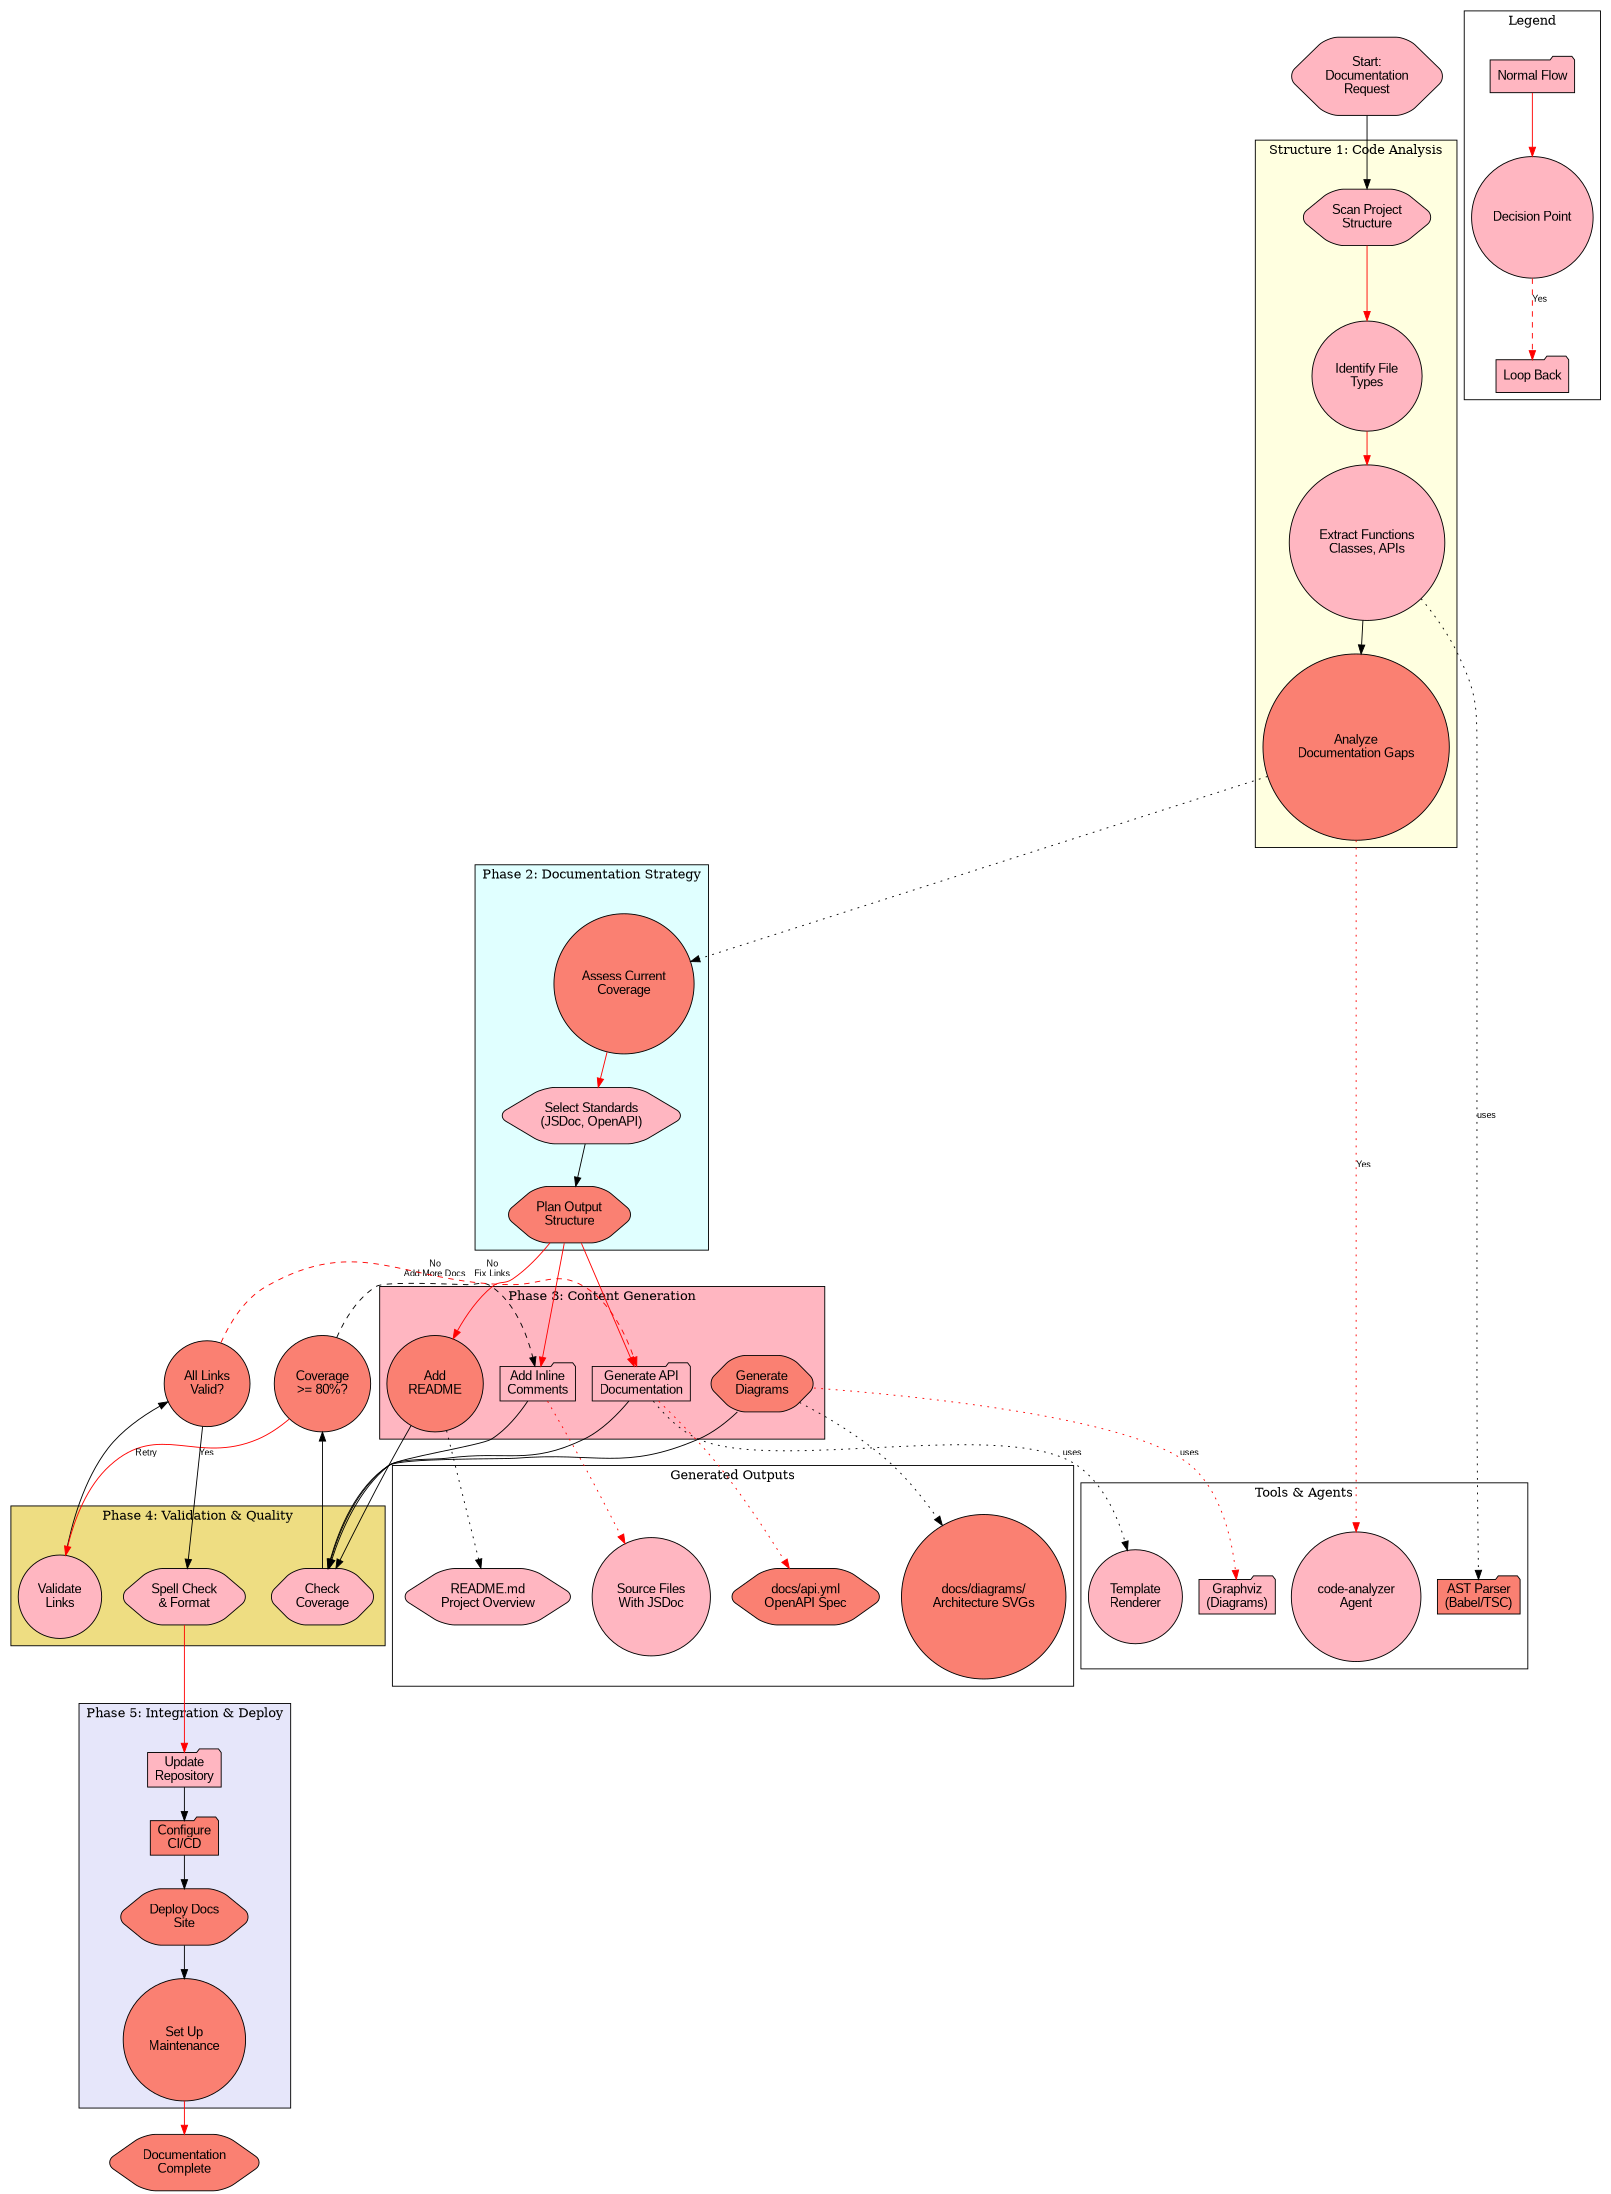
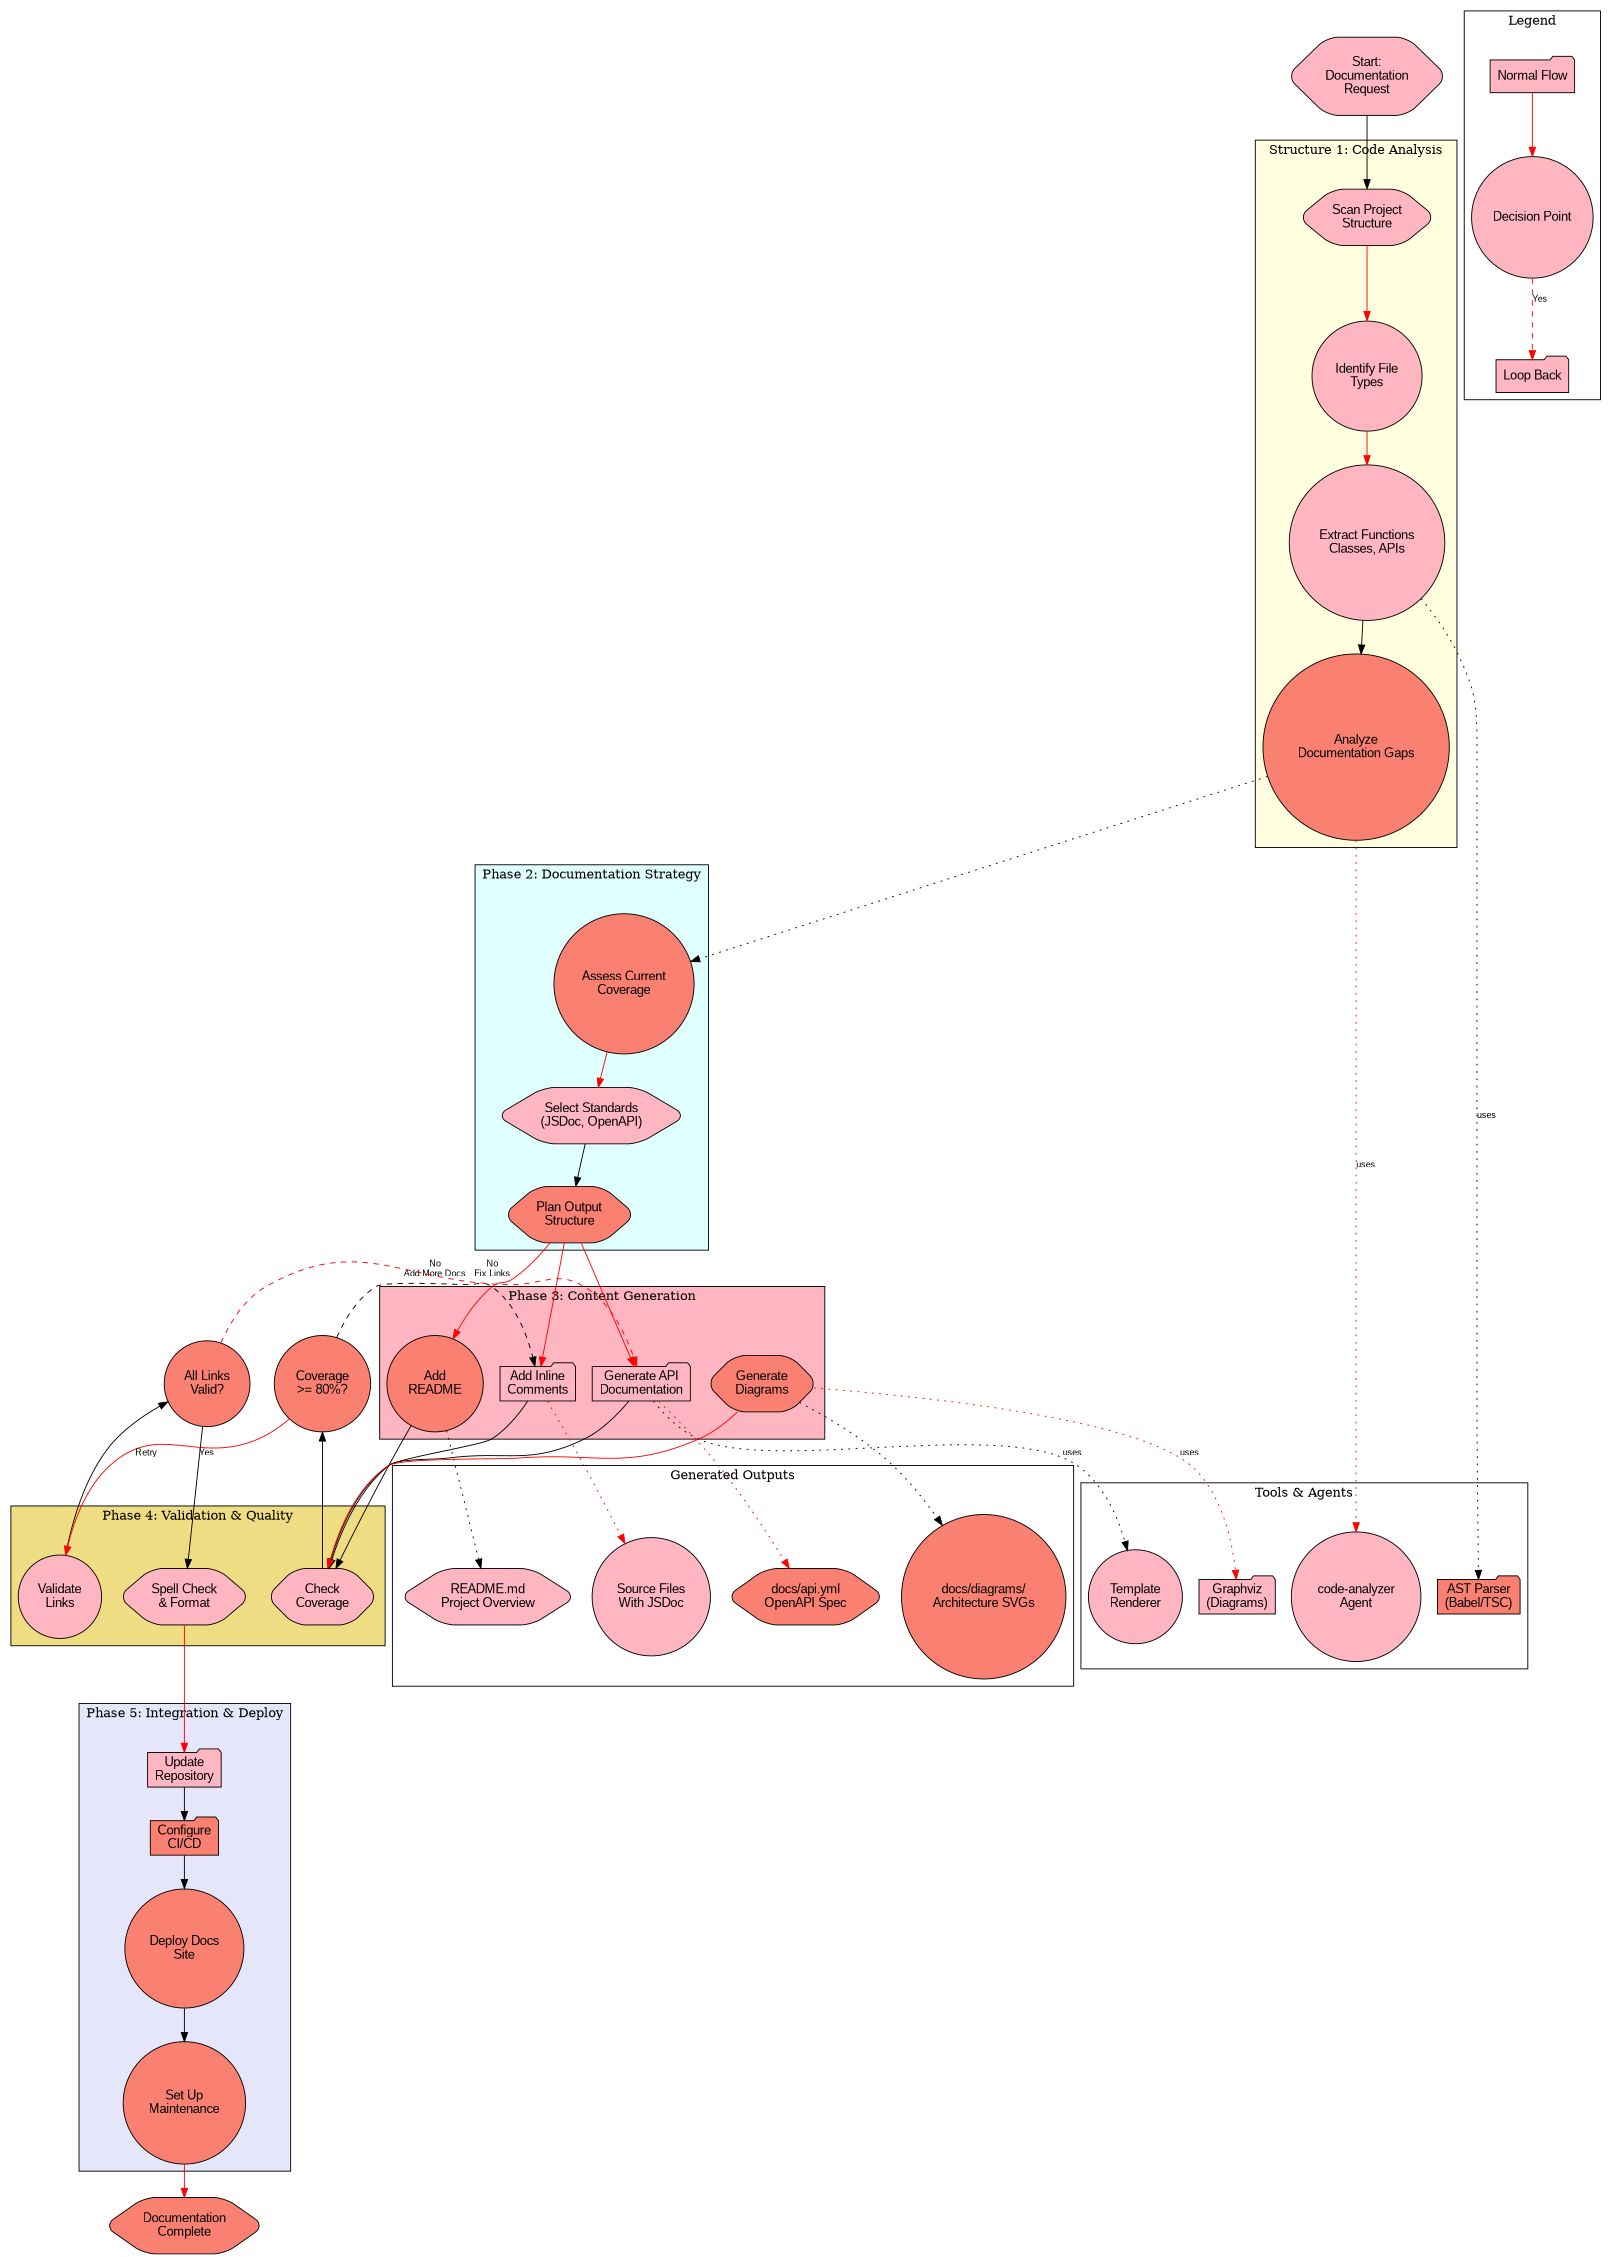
(1364, 1165) -> (1366, 1165)
(560, 1457) -> (559, 1457)
(184, 1917) -> (184, 1949)
